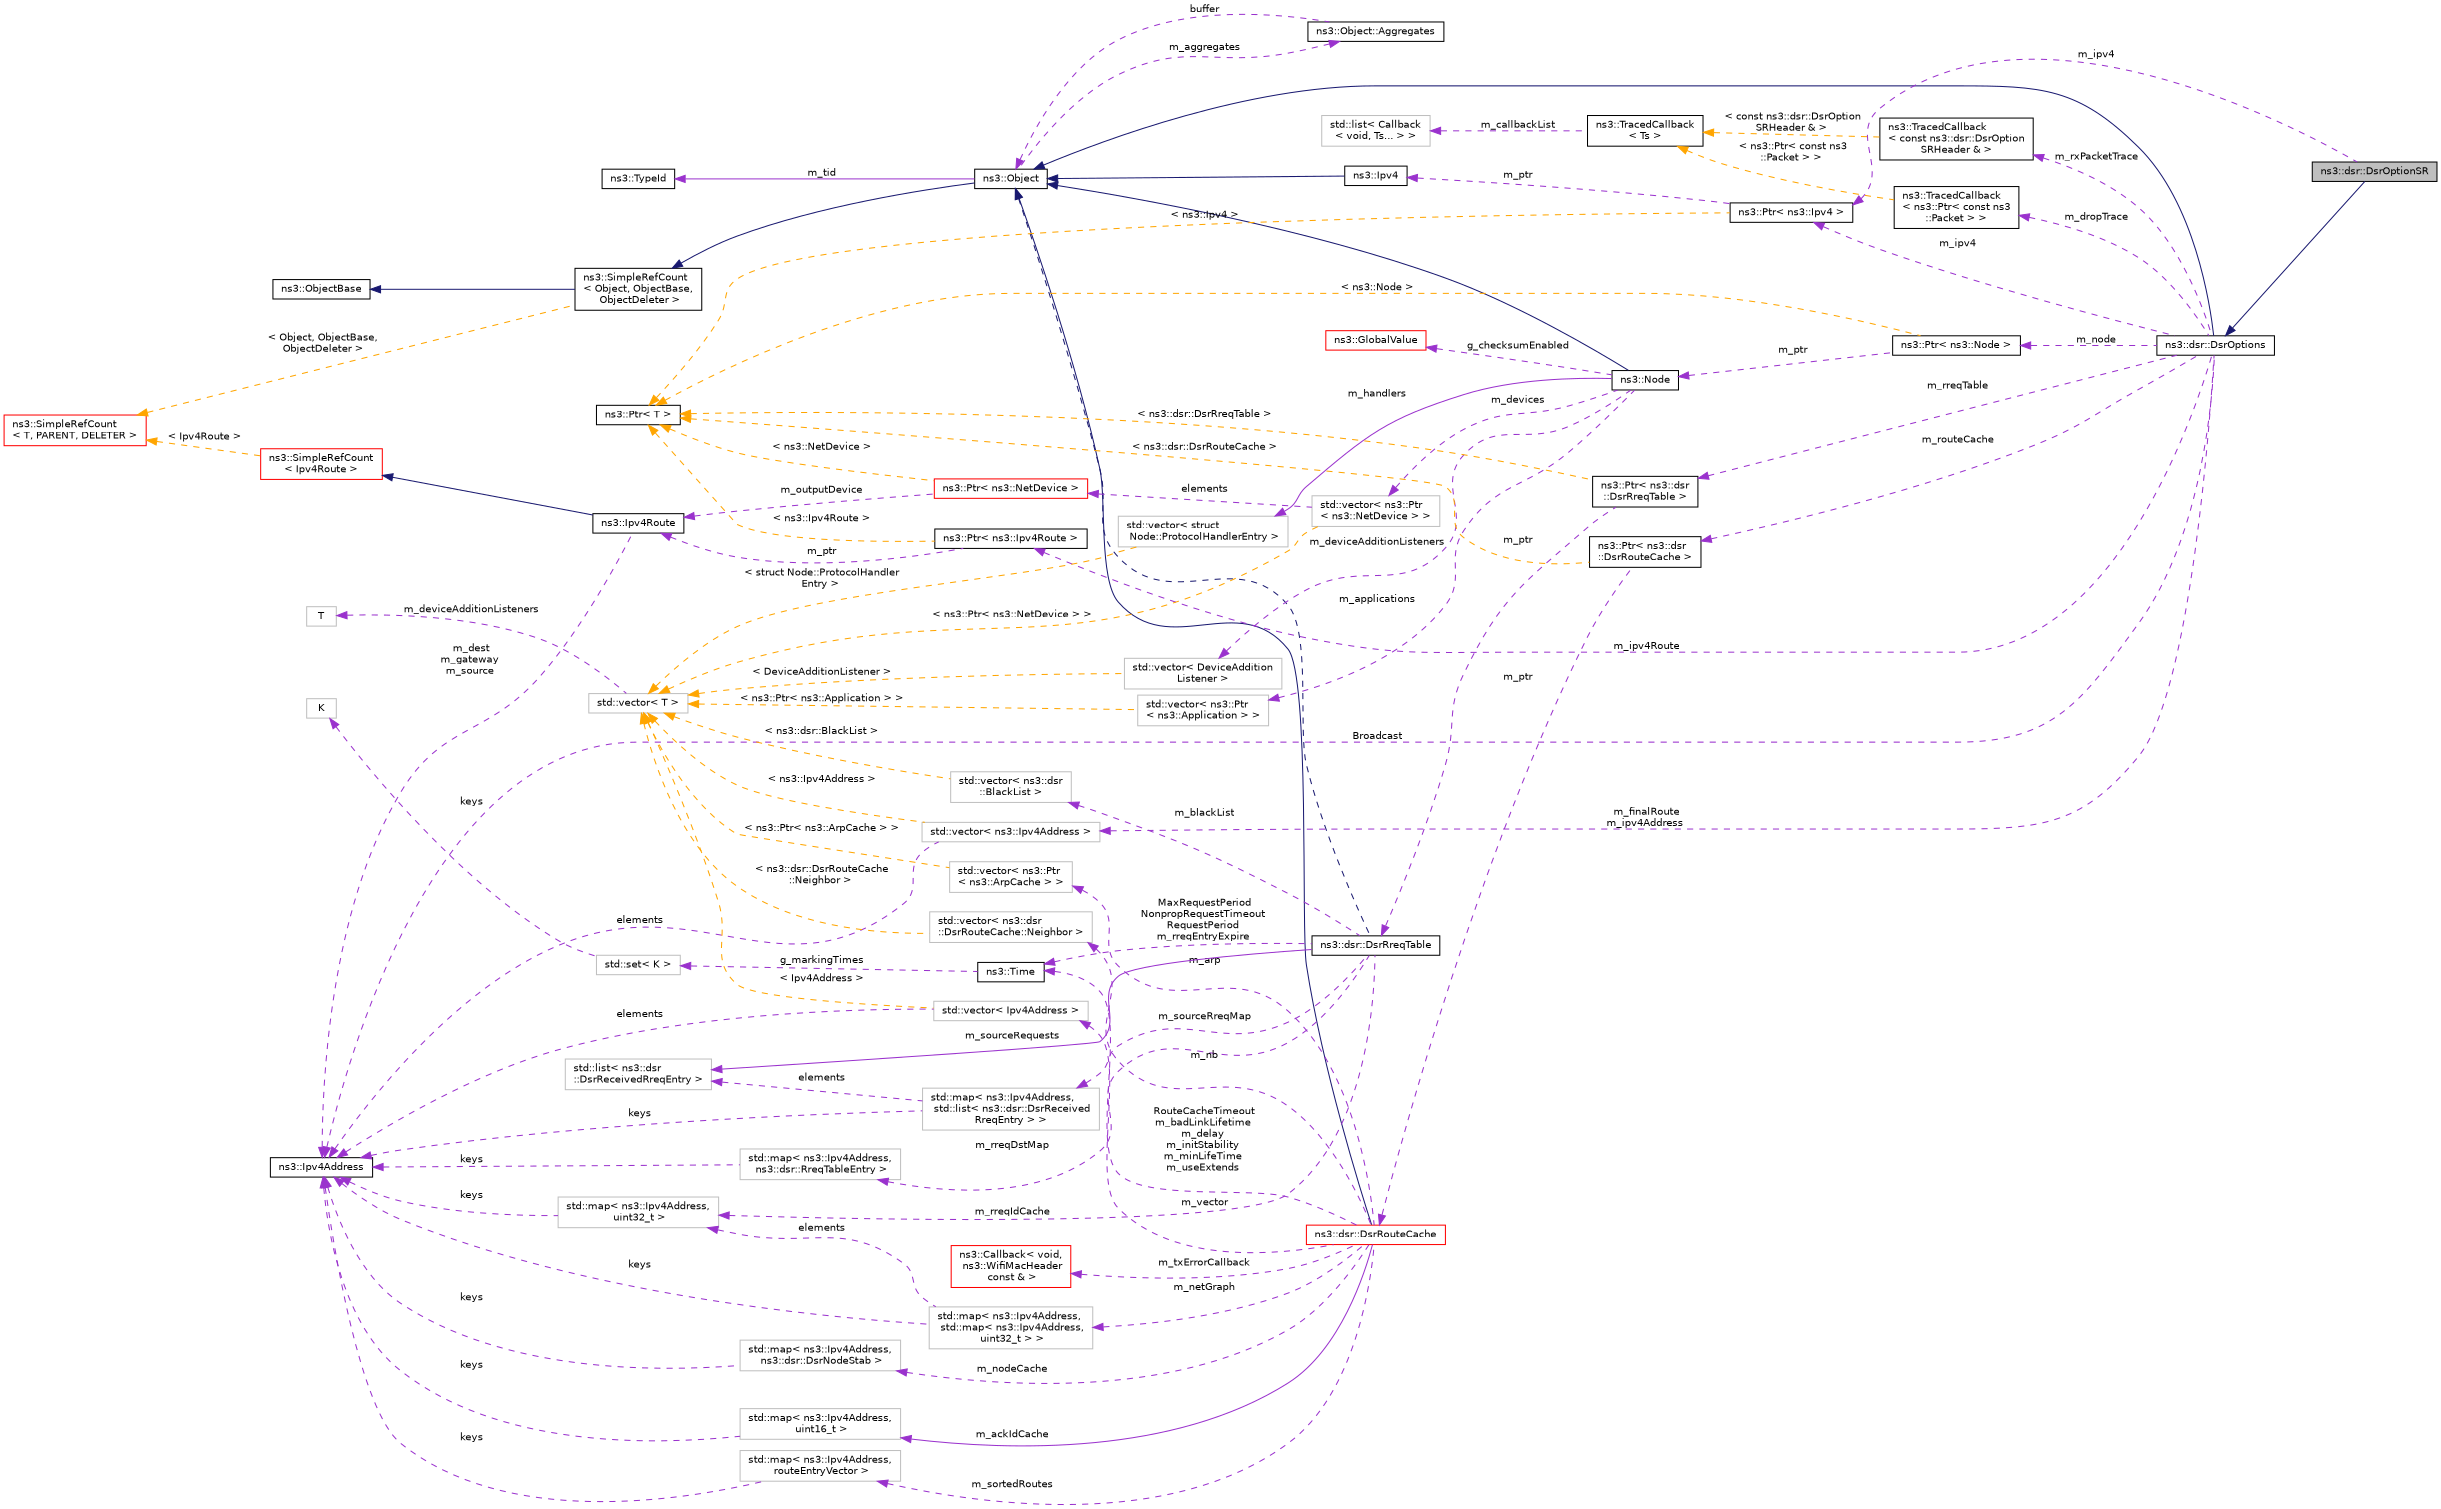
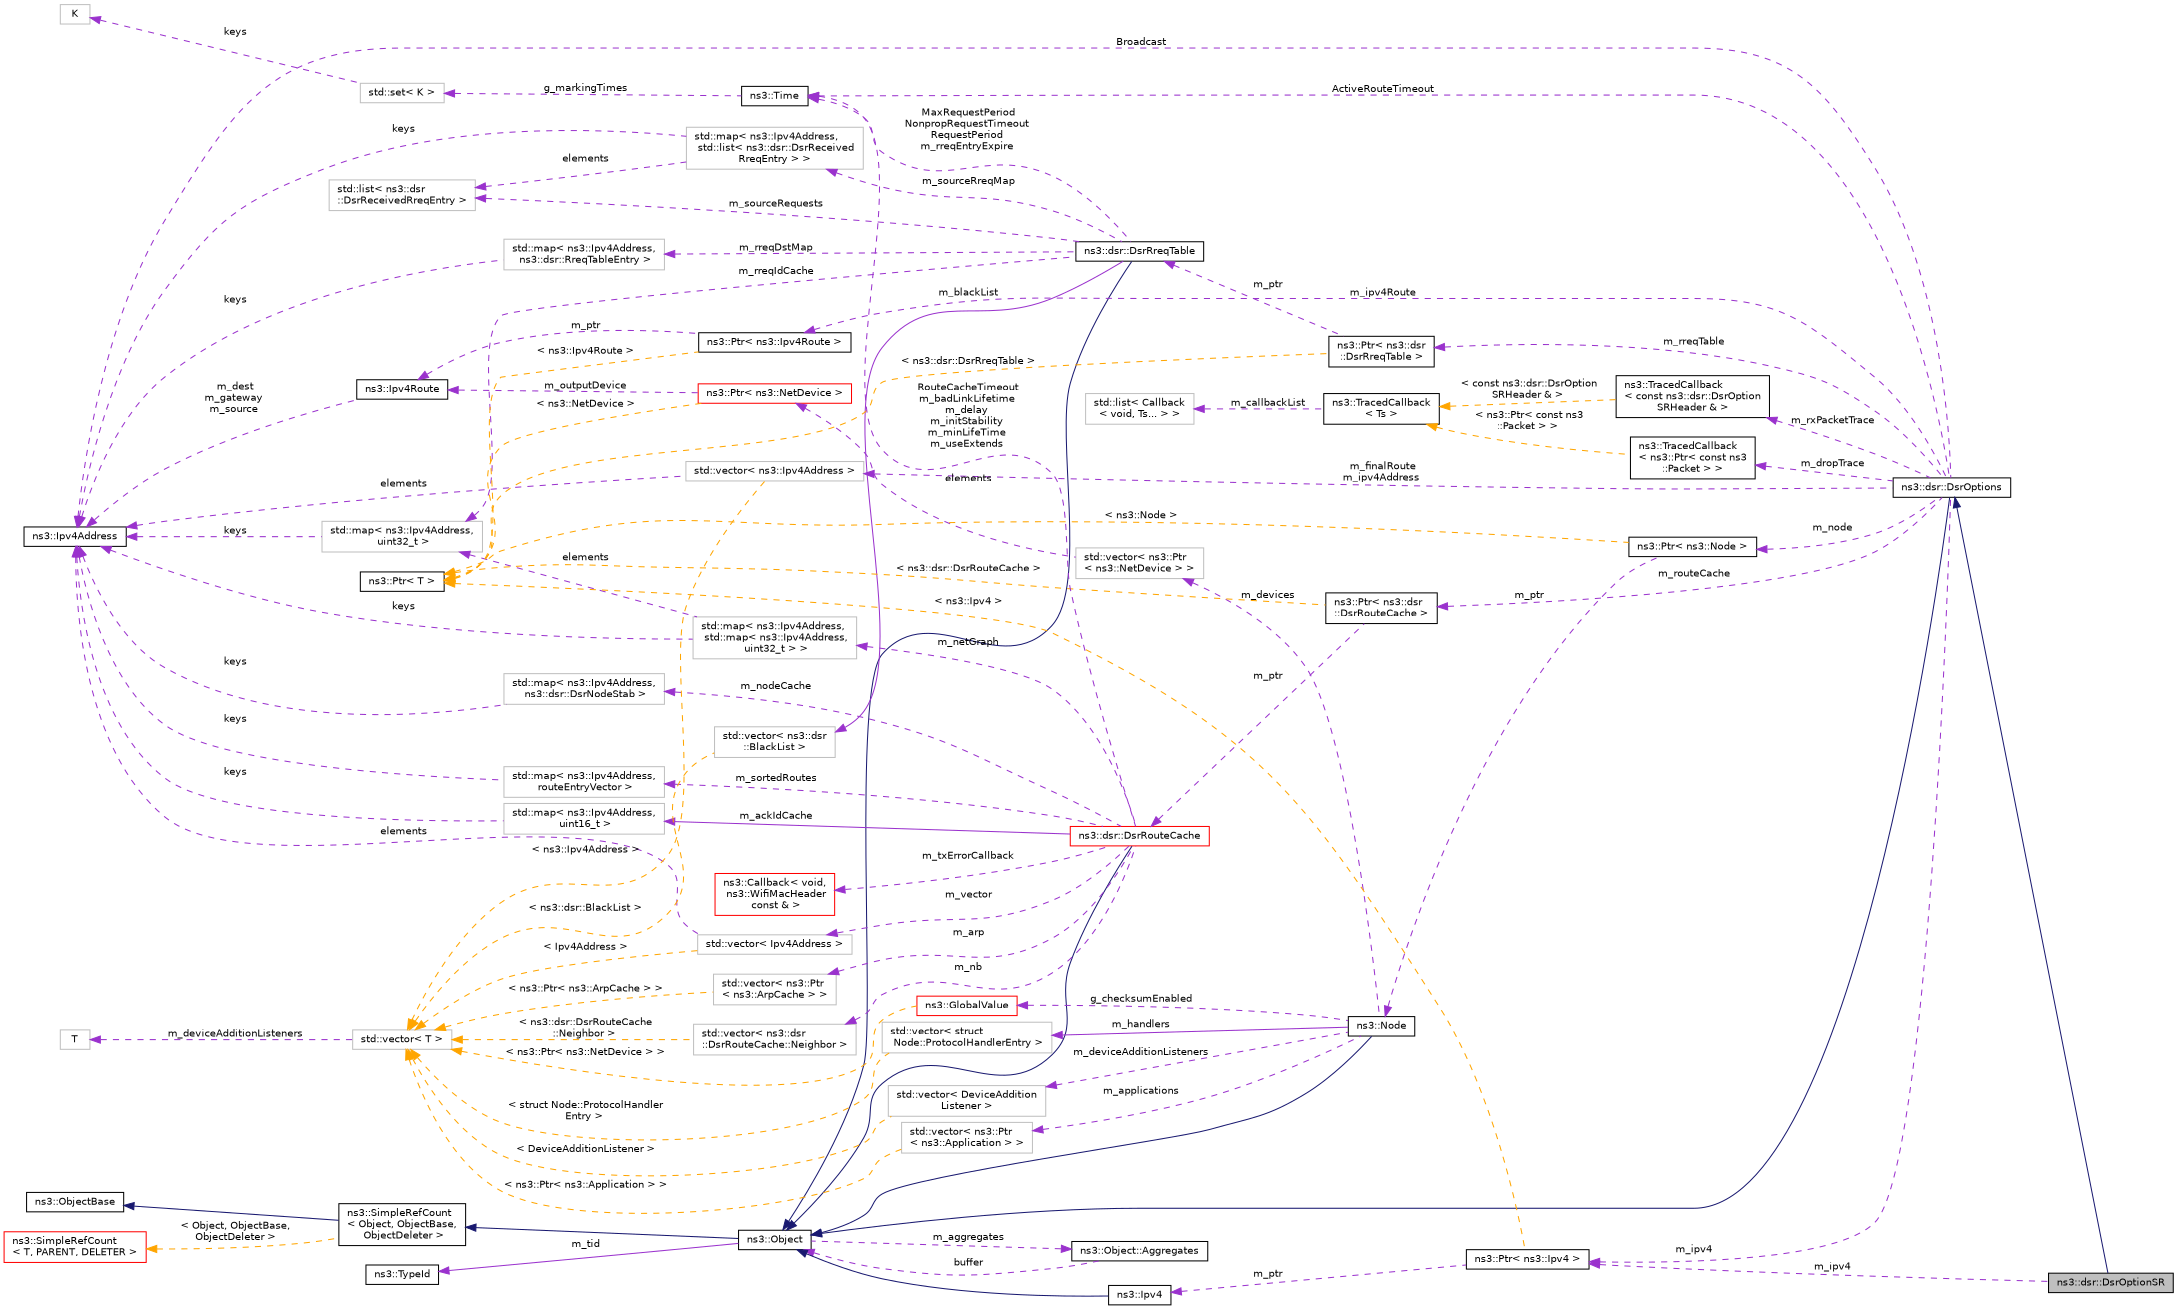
none -> (1504, 95)
(321, 464) -> none
(1189, 581) -> (896, 643)
(1001, 628) -> (707, 1084)
(1223, 861) -> (866, 443)
(1044, 1047) -> (783, 215)
